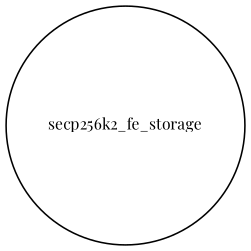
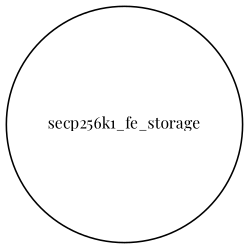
(126, 126) -> (124, 124)
